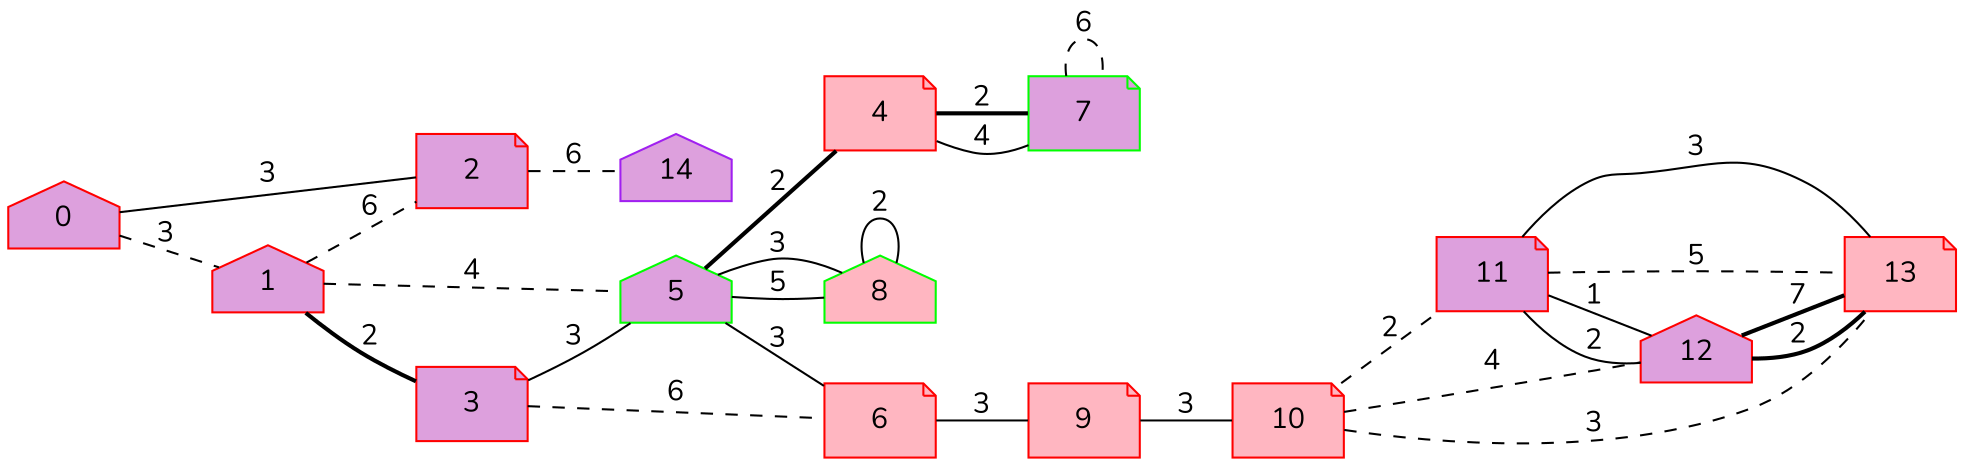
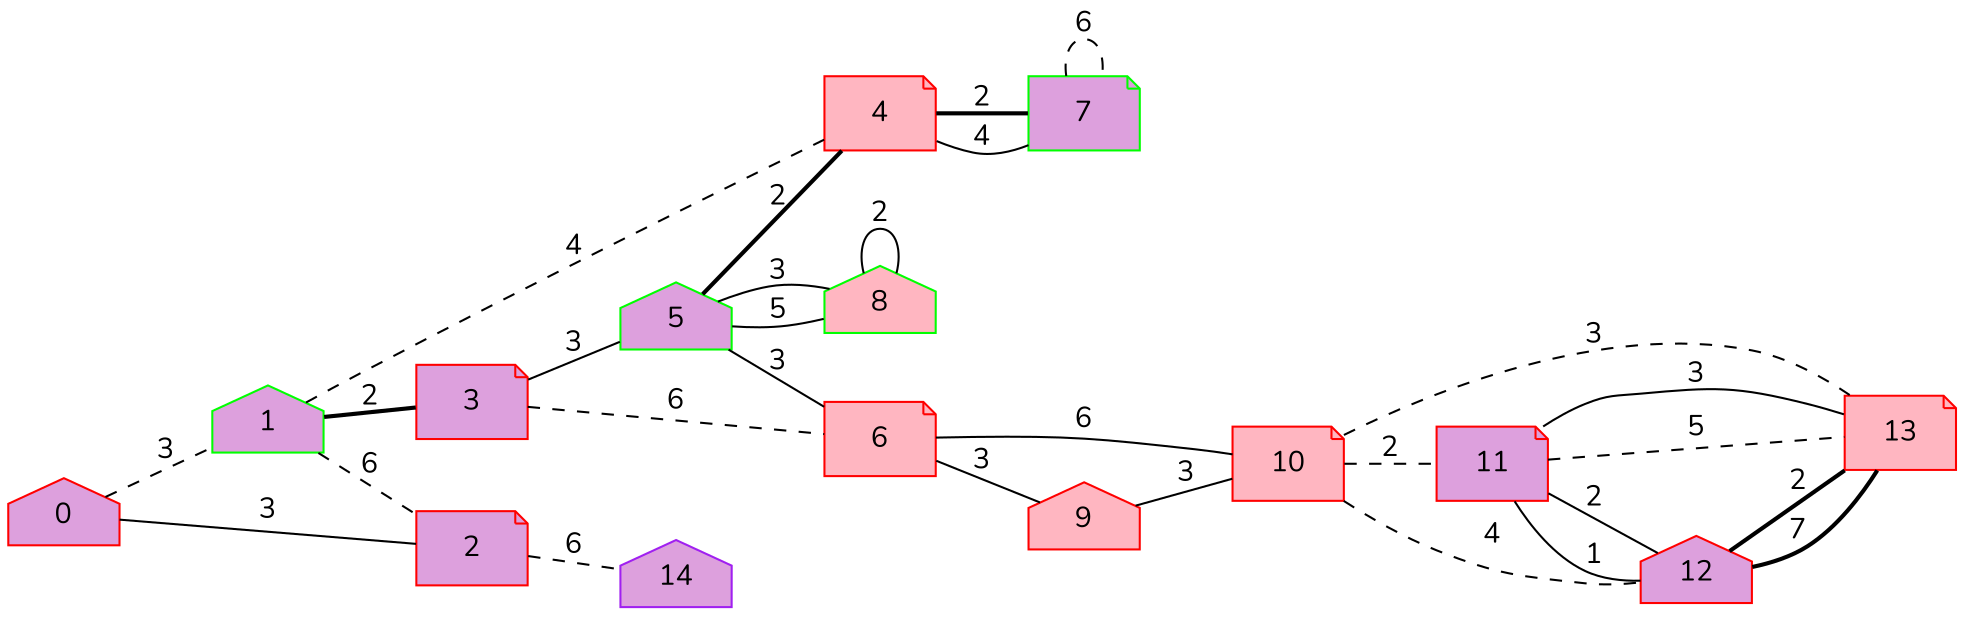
(268, 282) -> (268, 423)
(472, 288) -> (564, 269)
(1084, 420) -> (1084, 519)
none -> (1085, 439)
